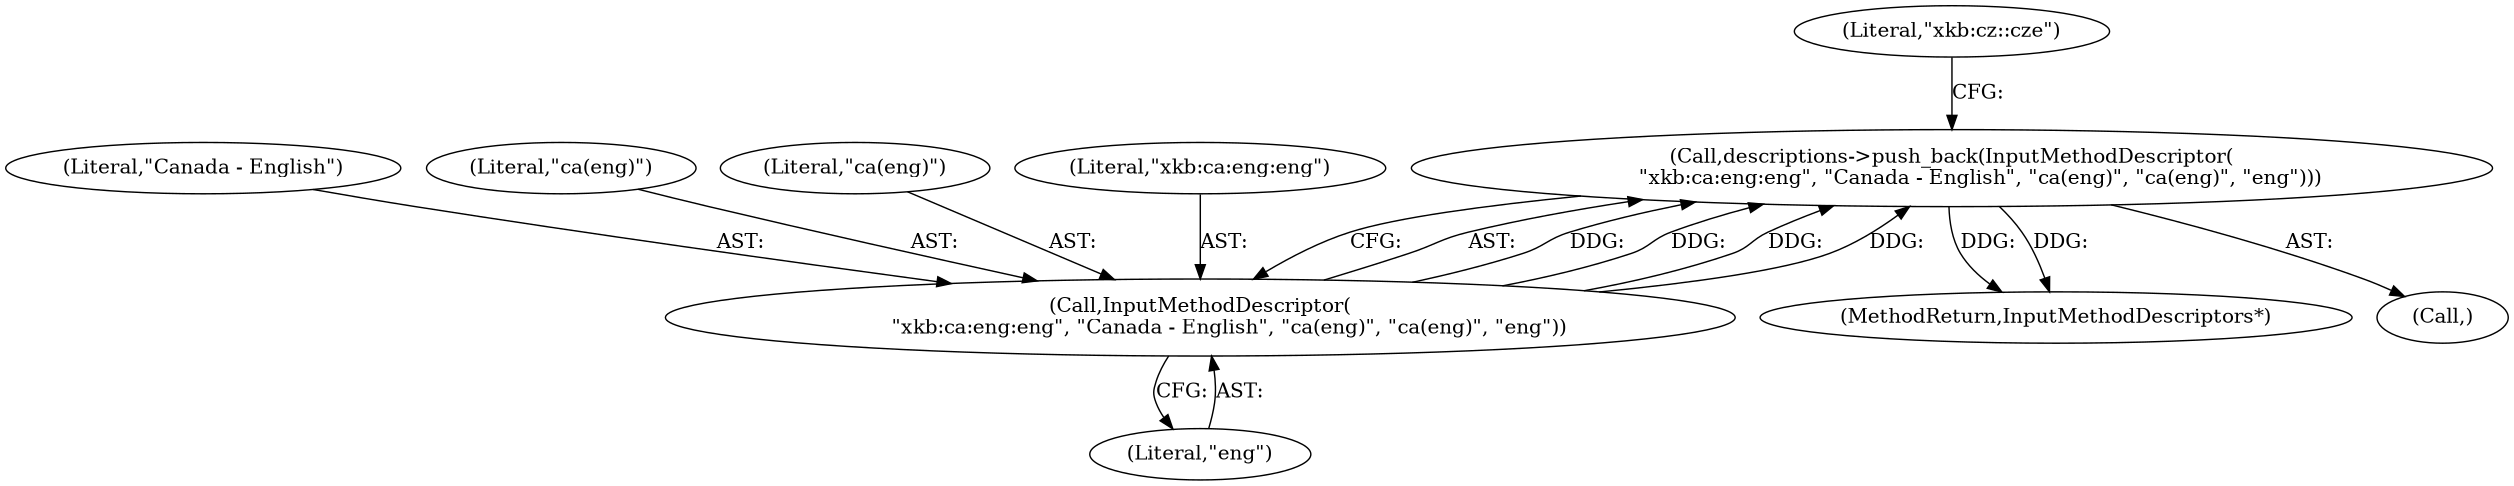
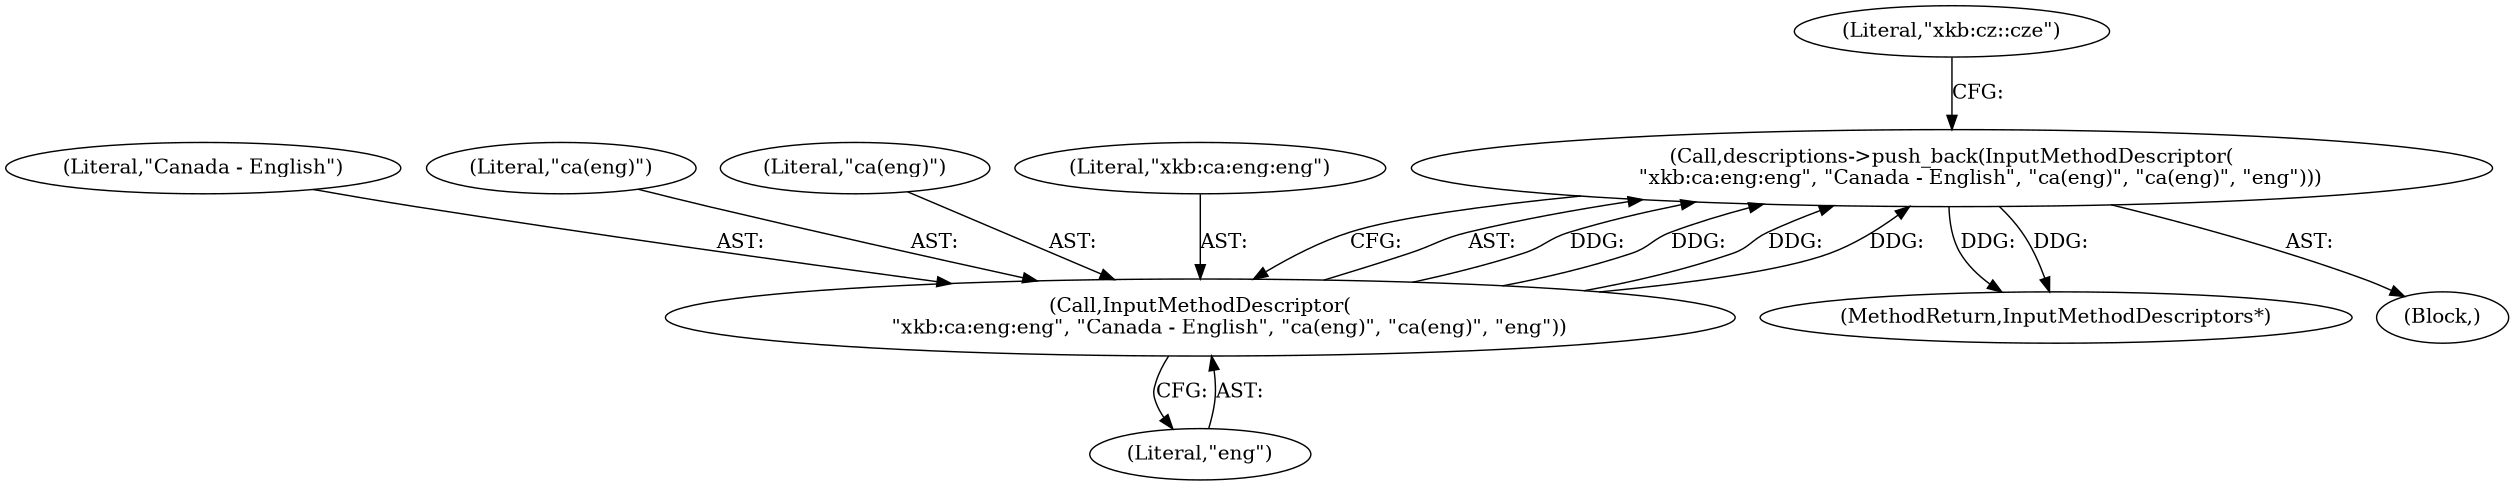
(2443, 318) -> (2443, 318)
